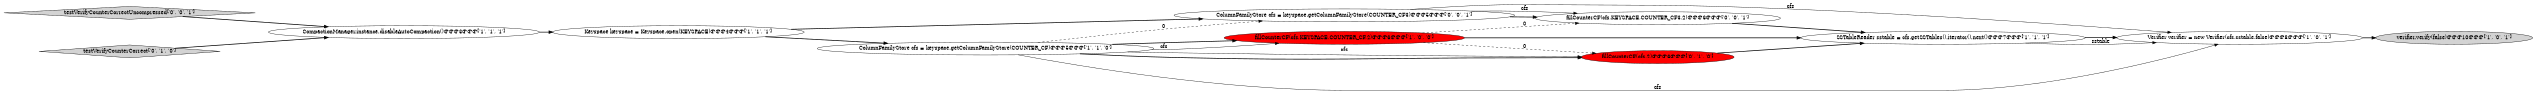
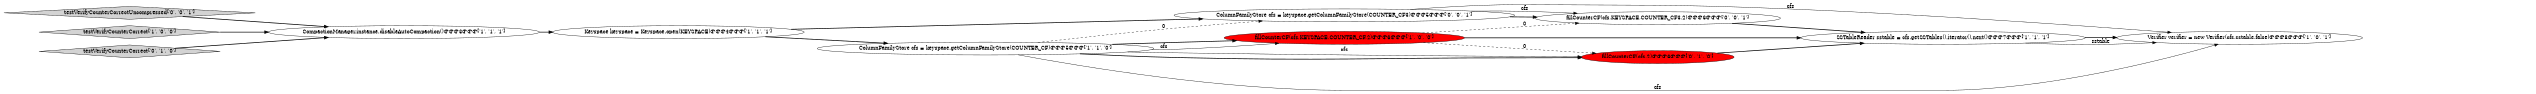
none -> (130, 32)
(2454, 38) -> none
